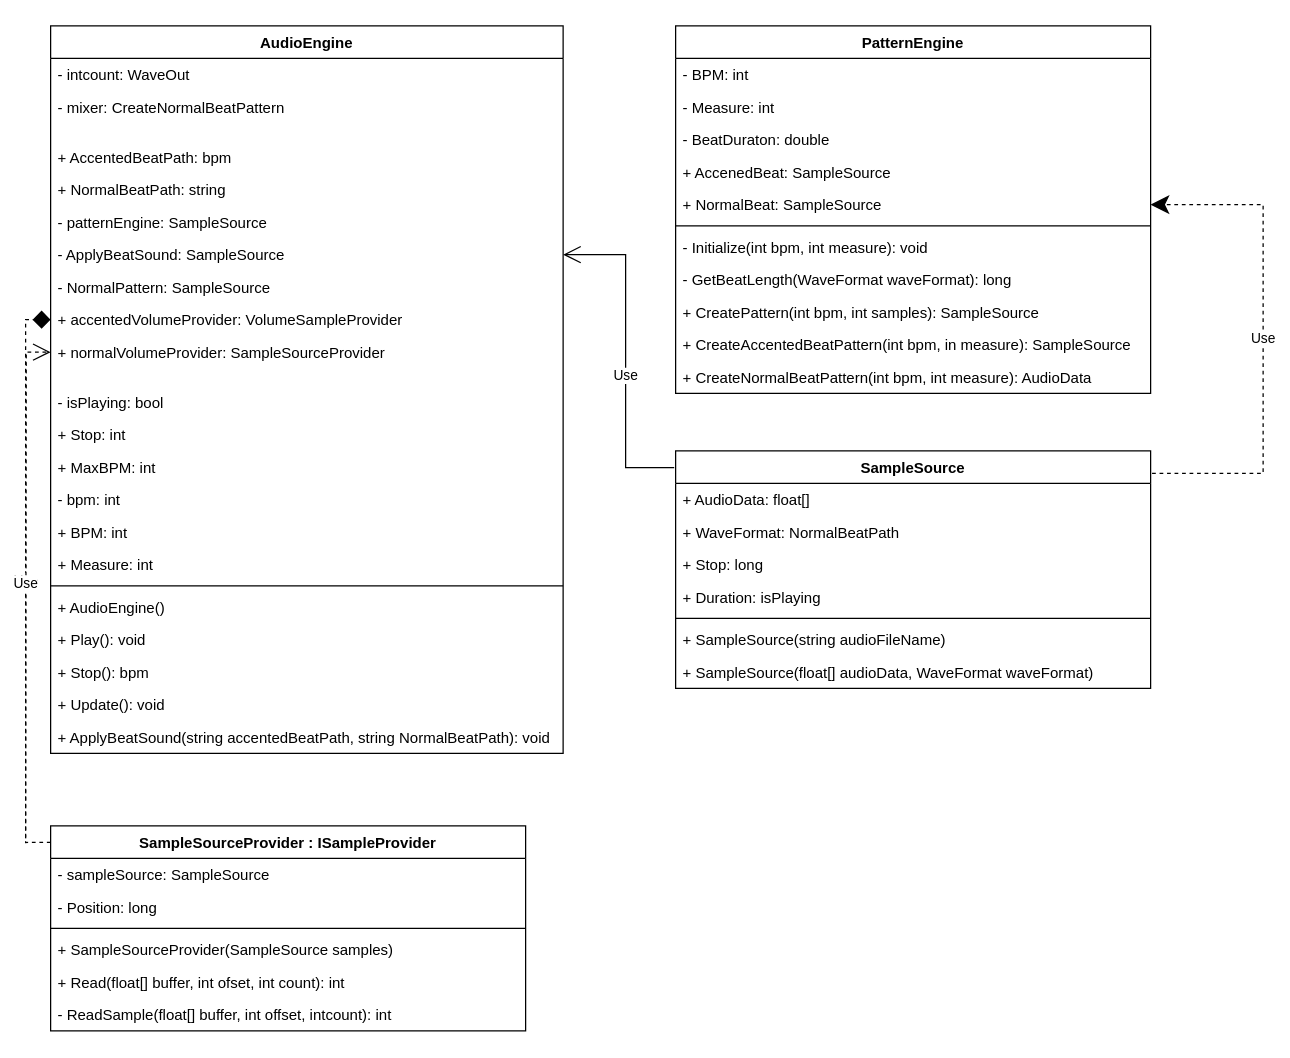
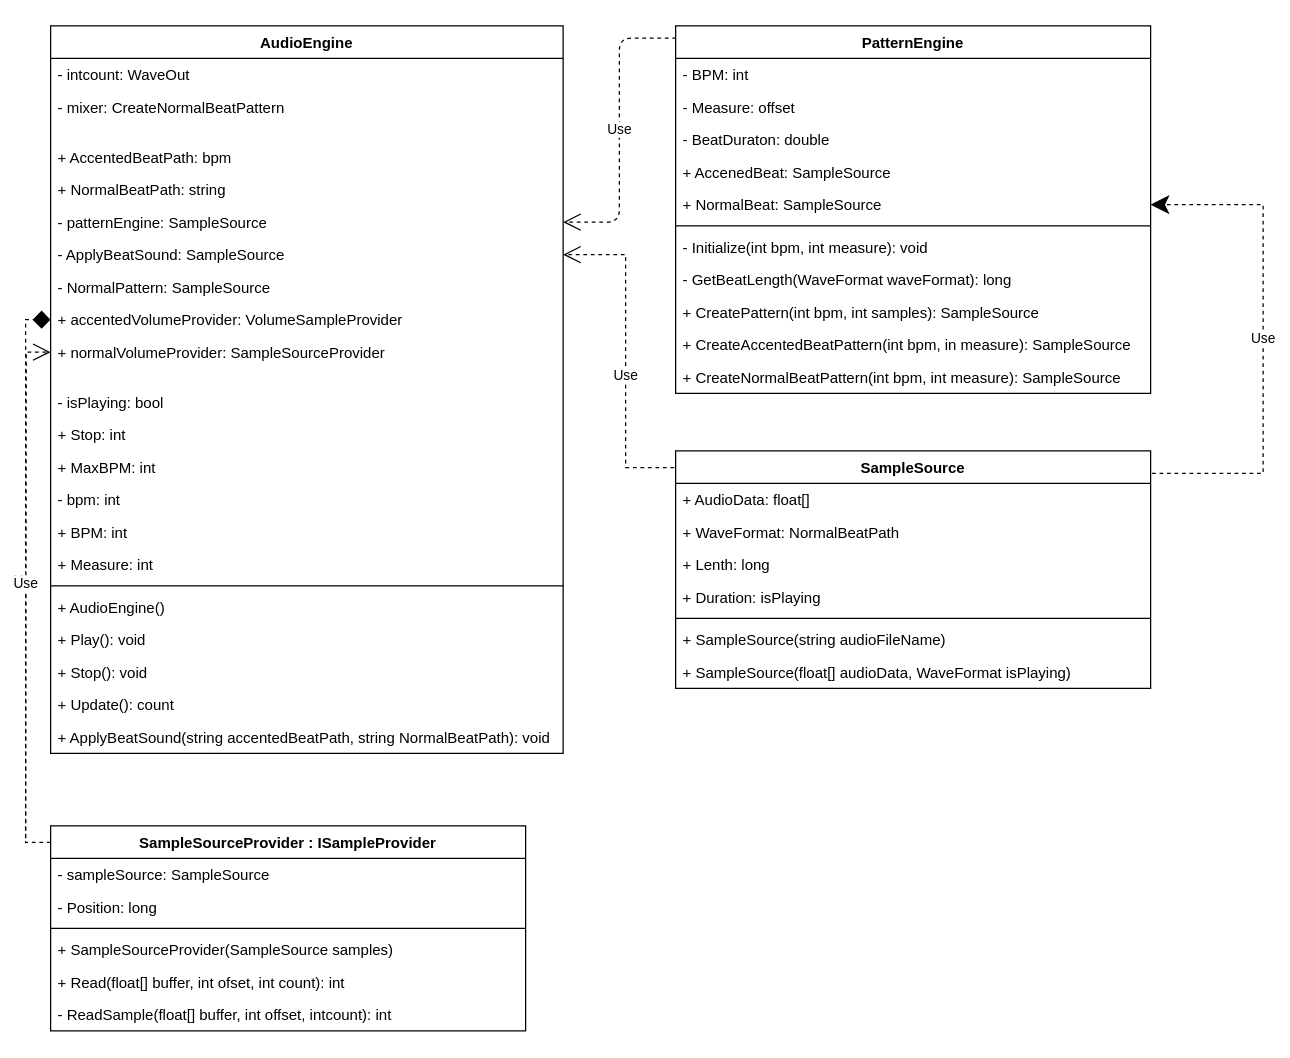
(734, 108) -> (748, 108)
none -> (619, 127)
(626, 282) -> (626, 282)
(905, 378) -> (917, 378)
(725, 565) -> (729, 565)
(106, 673) -> (109, 673)
(902, 673) -> (892, 673)
(117, 705) -> (123, 705)
